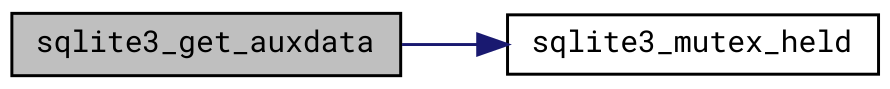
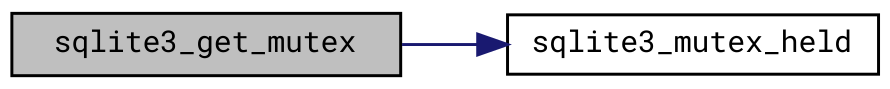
(206, 45) -> (206, 45)
